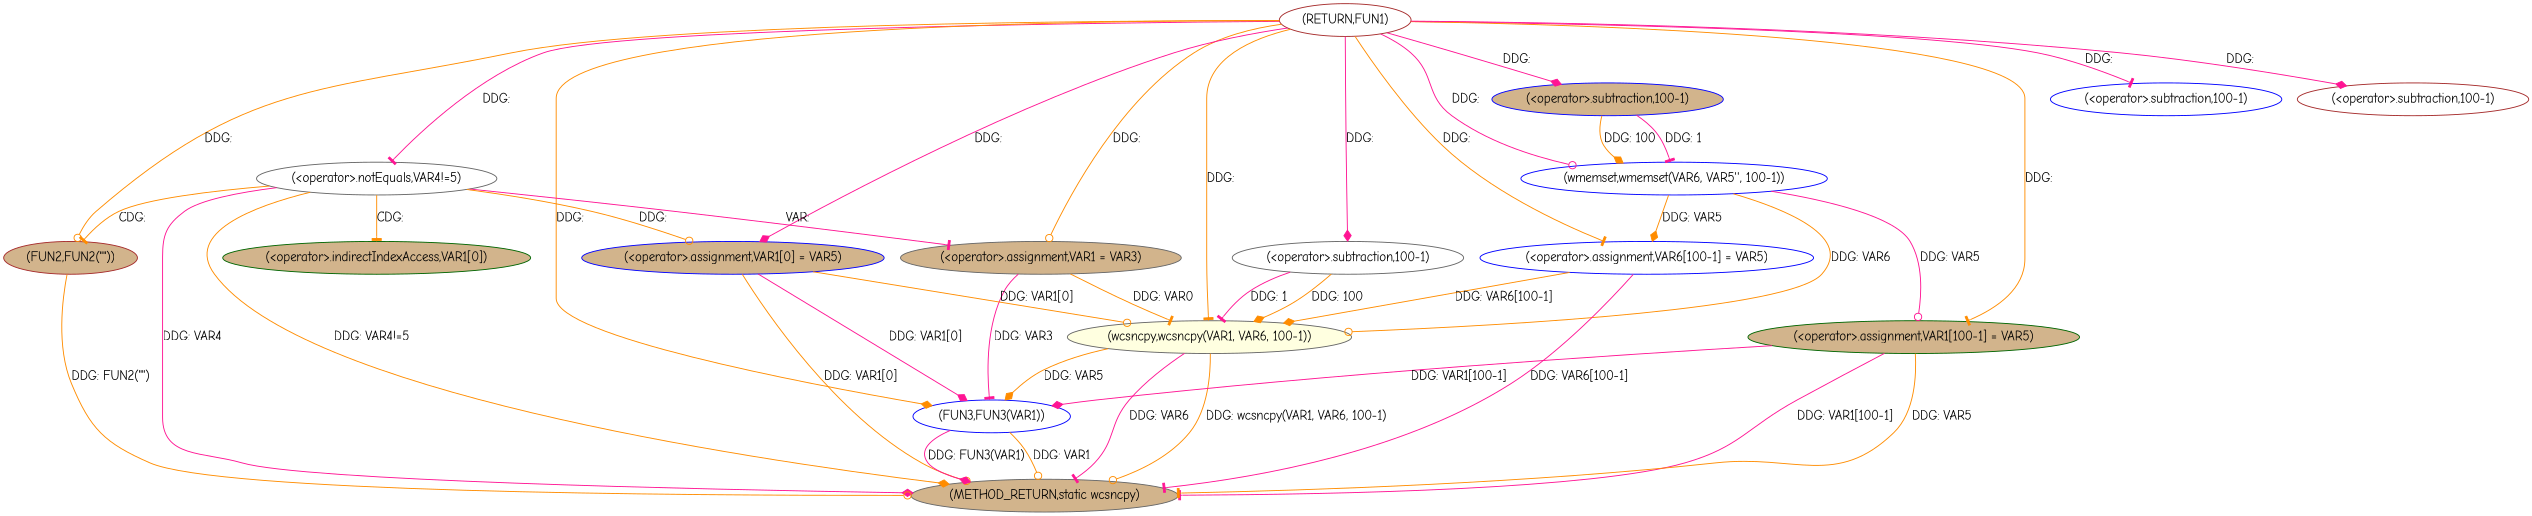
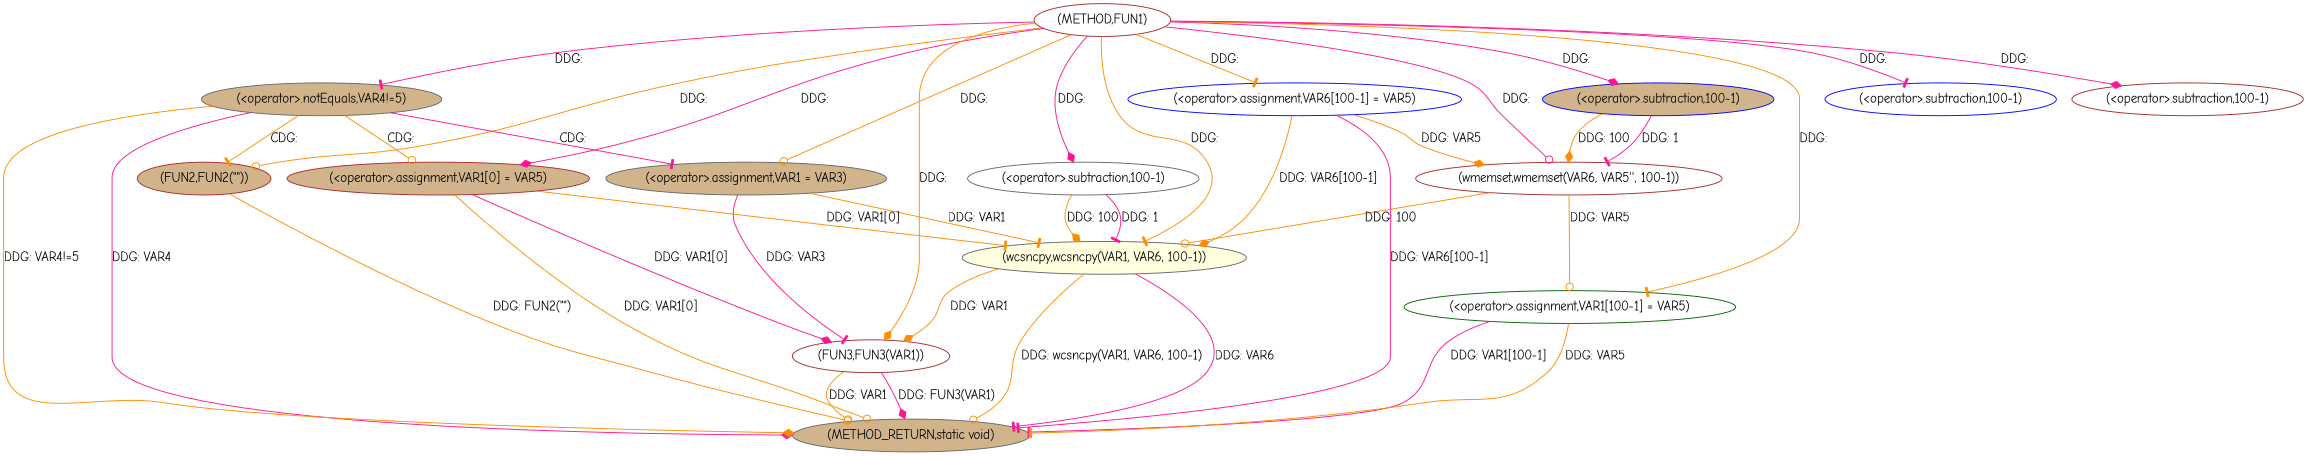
(1345, 20) -> (1102, 20)
(377, 179) -> (322, 99)
(1674, 179) -> (1569, 179)
(1662, 213) -> (1413, 141)
(655, 218) -> (403, 139)
(800, 218) -> (575, 139)
(1879, 219) -> (1569, 239)
(377, 258) -> none
(733, 258) -> (438, 179)
(1861, 258) -> (1391, 218)
(968, 297) -> (769, 218)
(1163, 297) -> (977, 218)
(1914, 337) -> (1570, 307)
(1417, 370) -> none
(1074, 377) -> (979, 307)
(992, 416) -> (871, 356)
(1044, 496) -> (911, 436)
